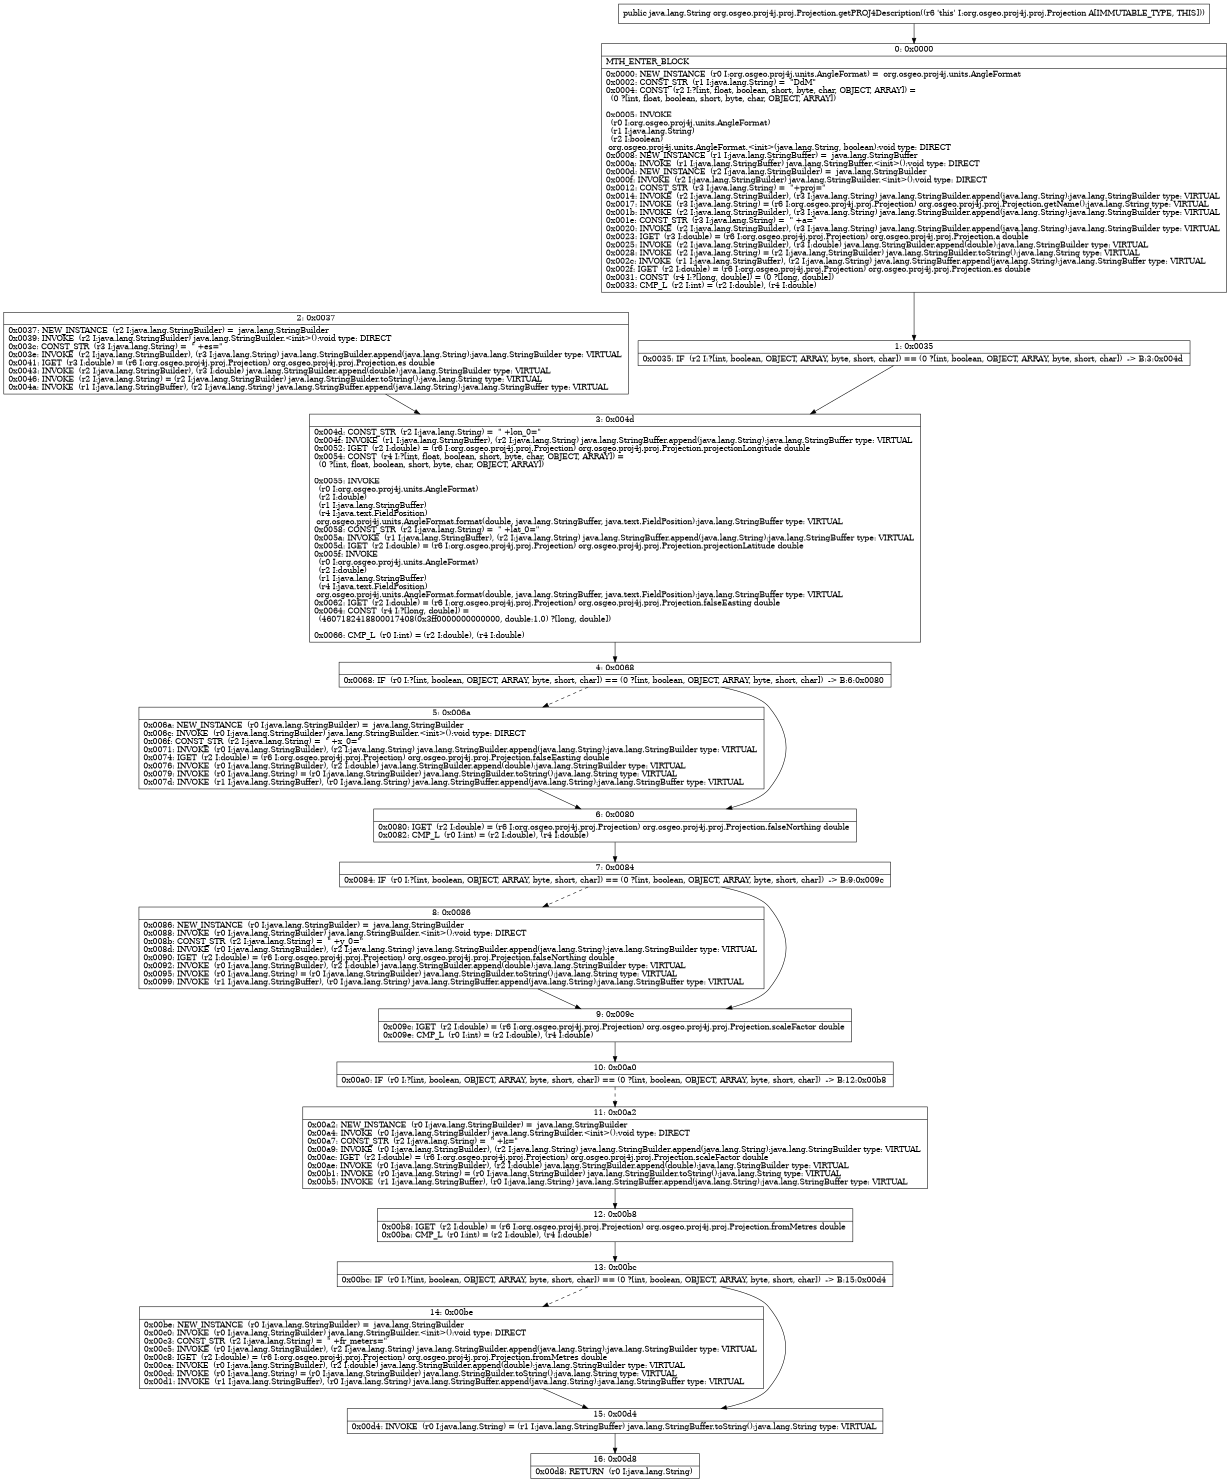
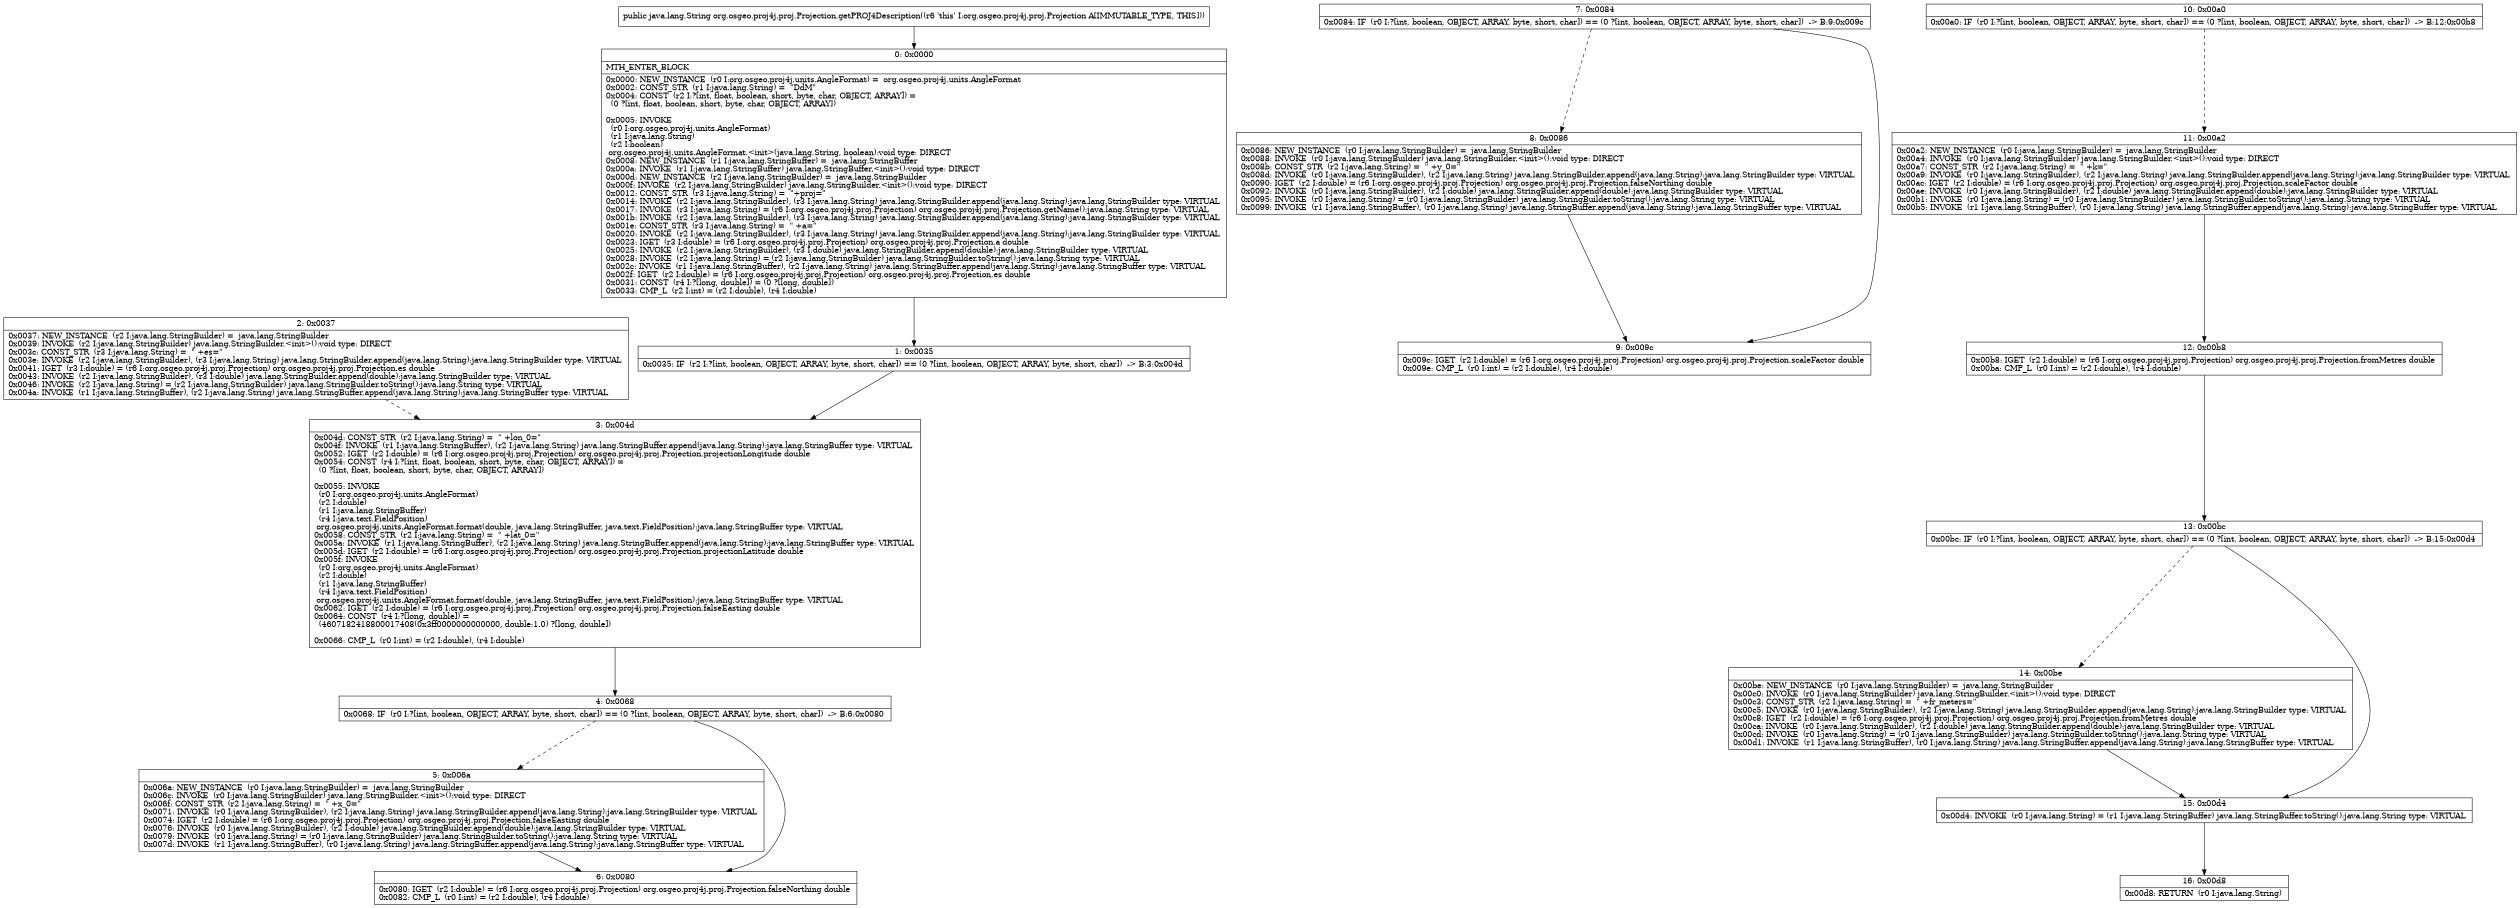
(400, 403) -> (400, 408)
(615, 849) -> none
(615, 1049) -> none
